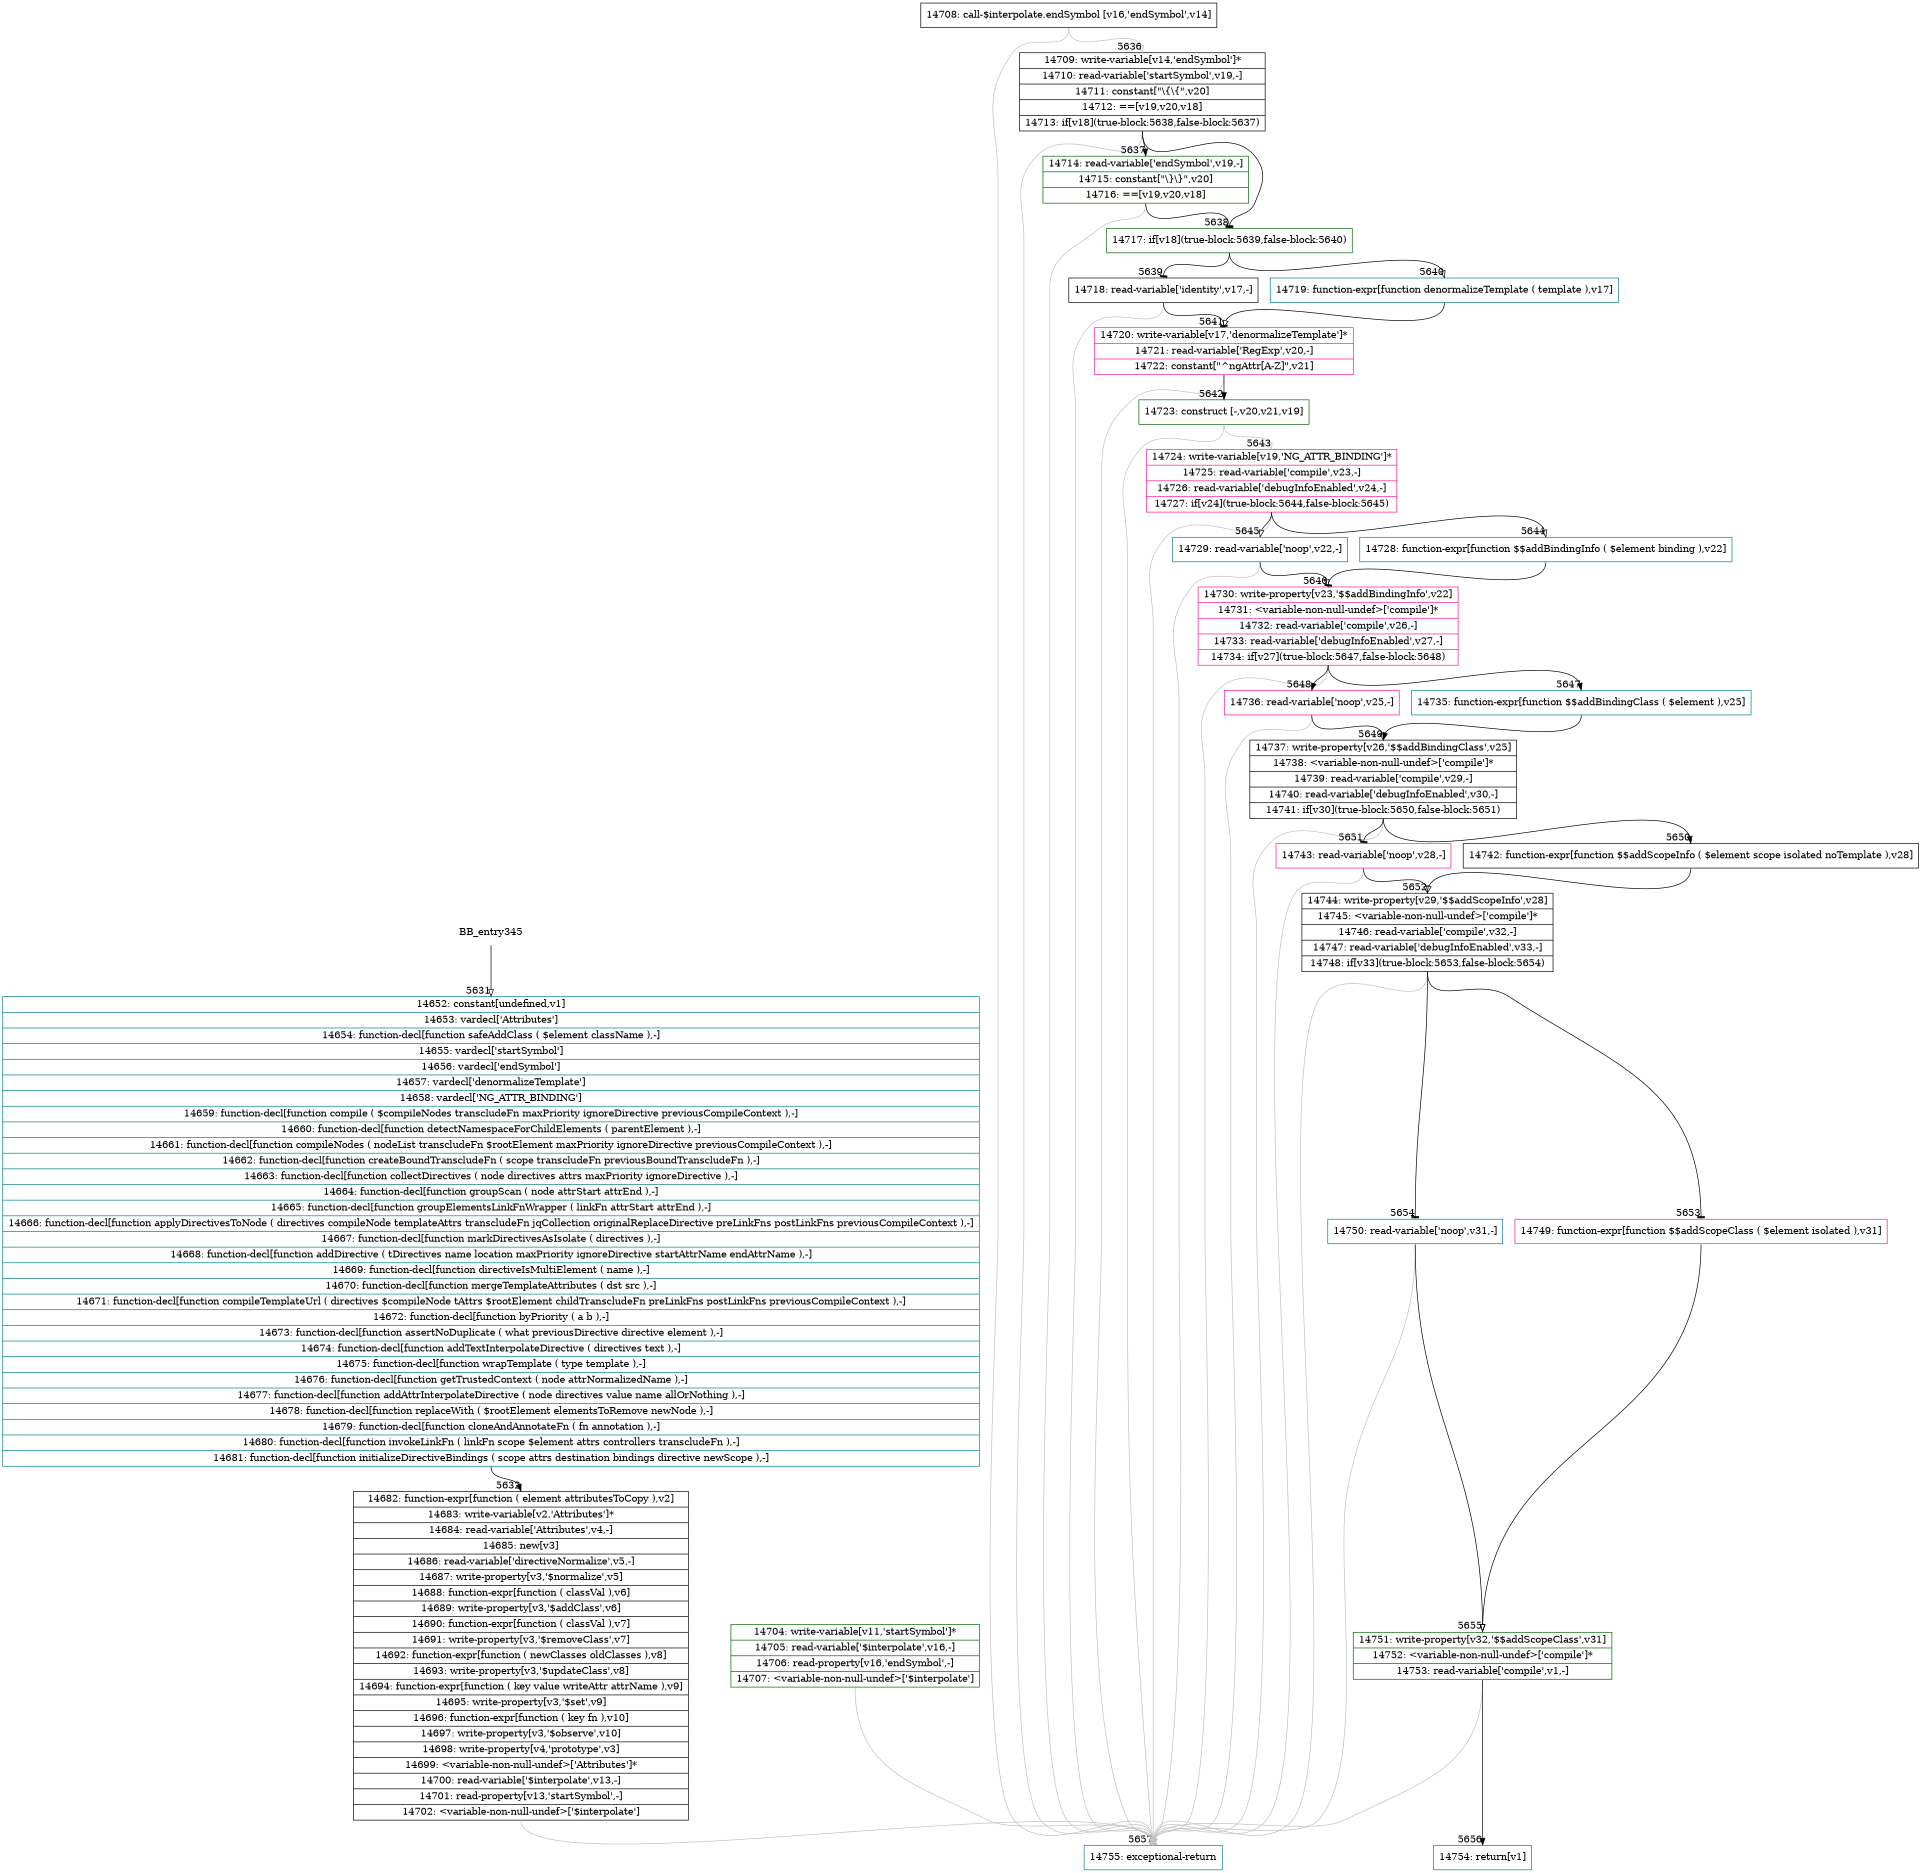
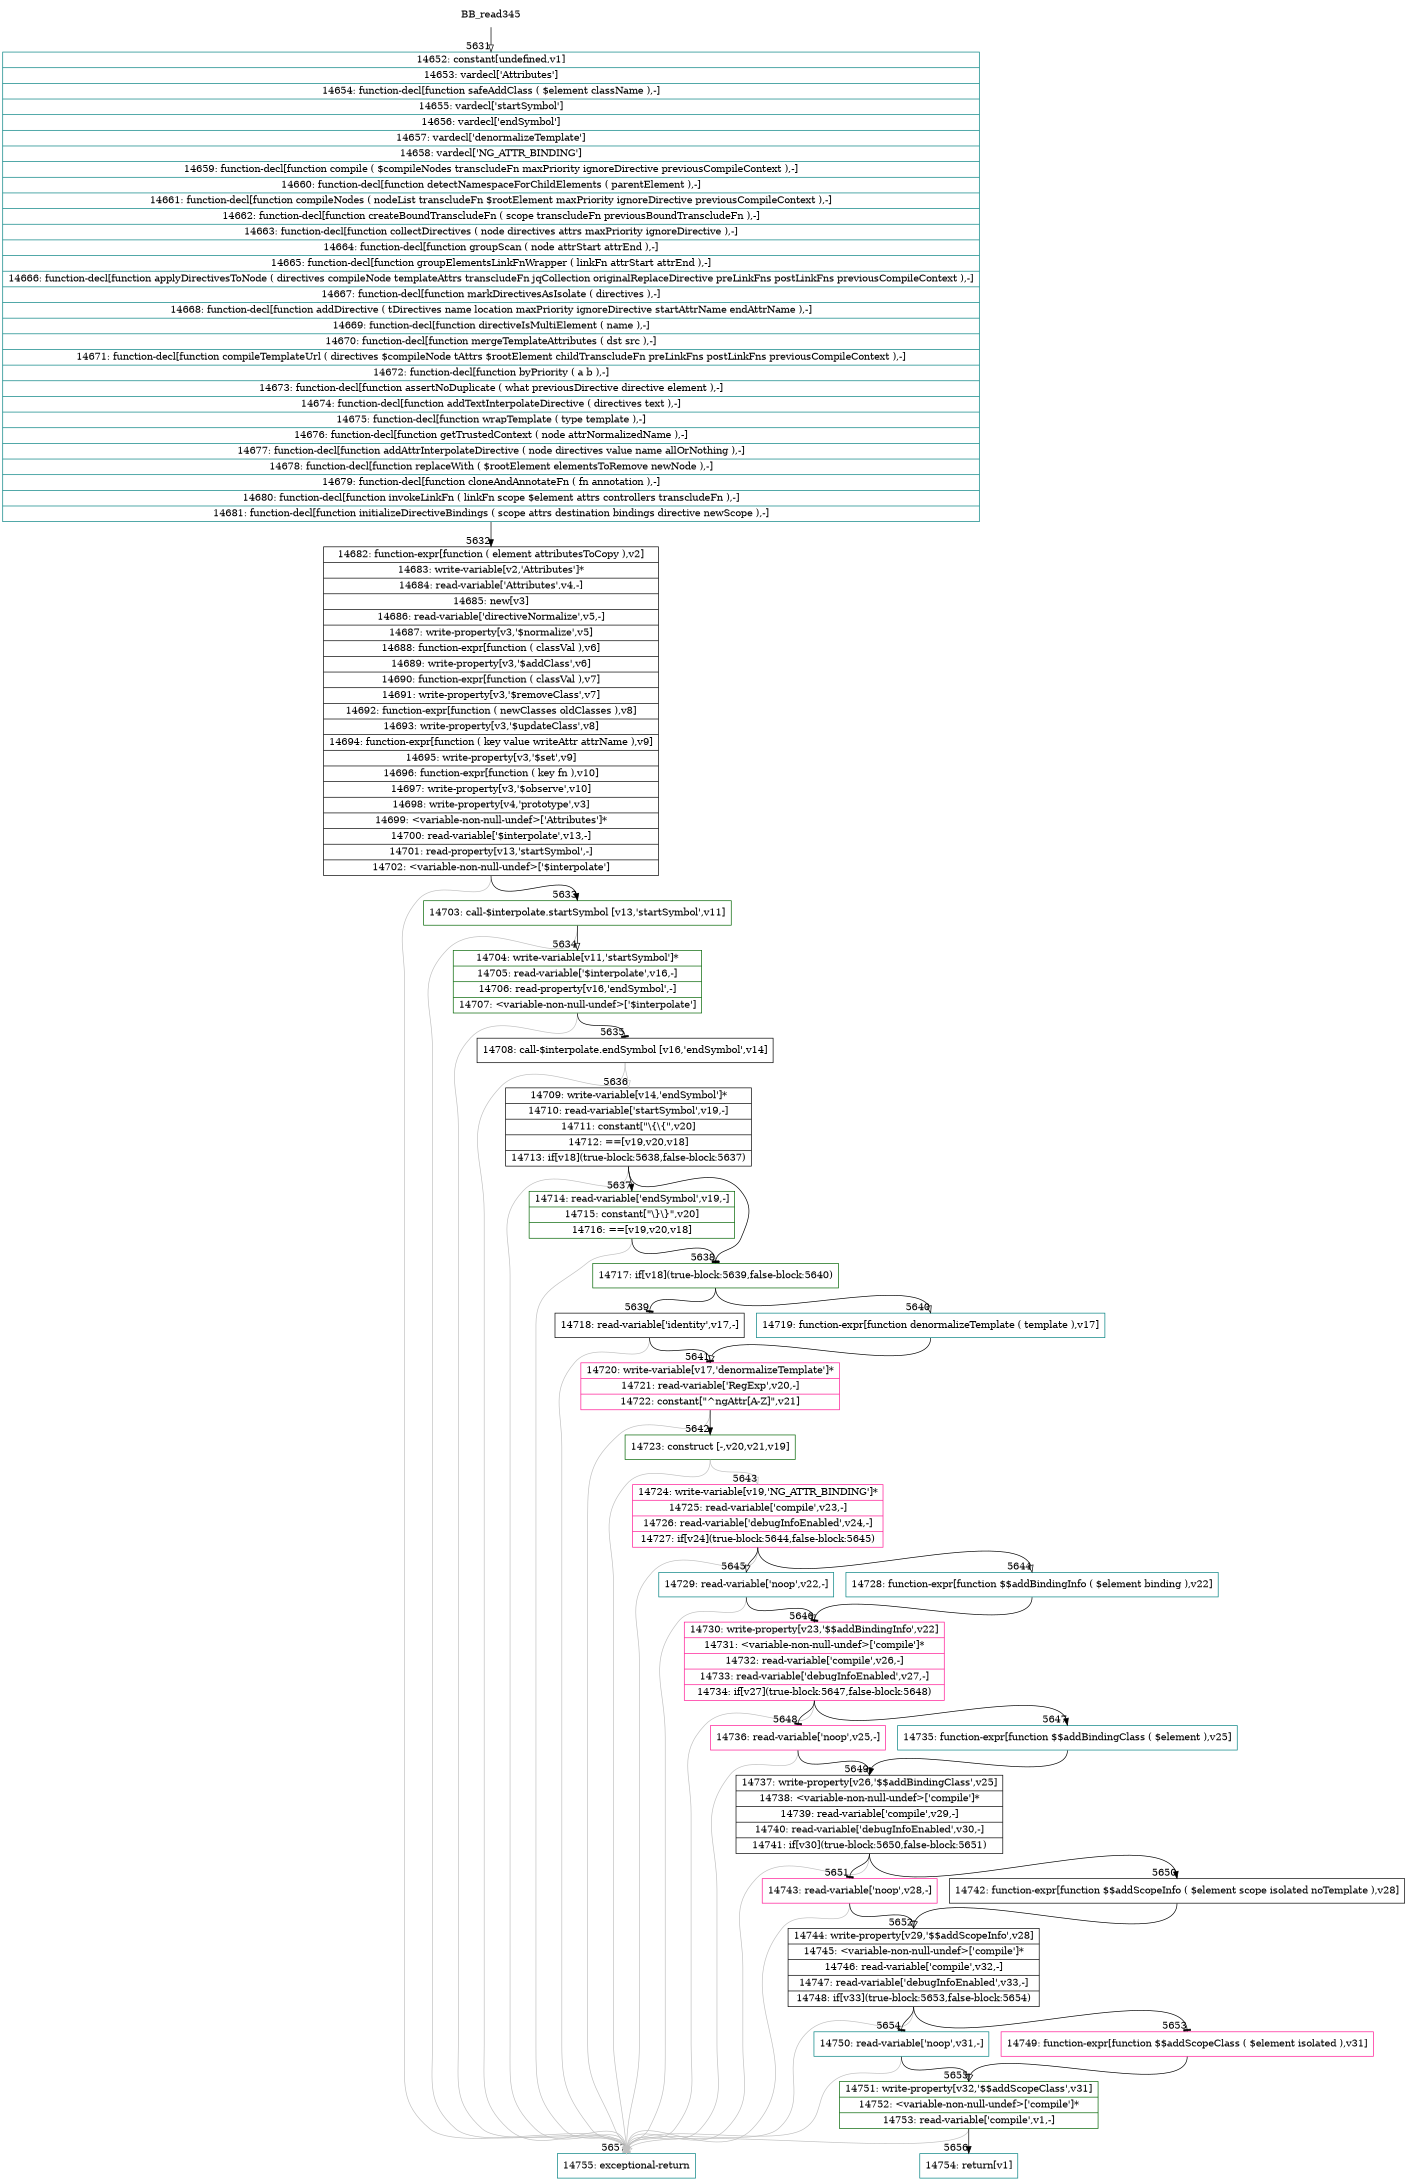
(1321, 677) -> (808, 1712)
none -> (577, 913)
(491, 932) -> (491, 15)
none -> (600, 1026)
